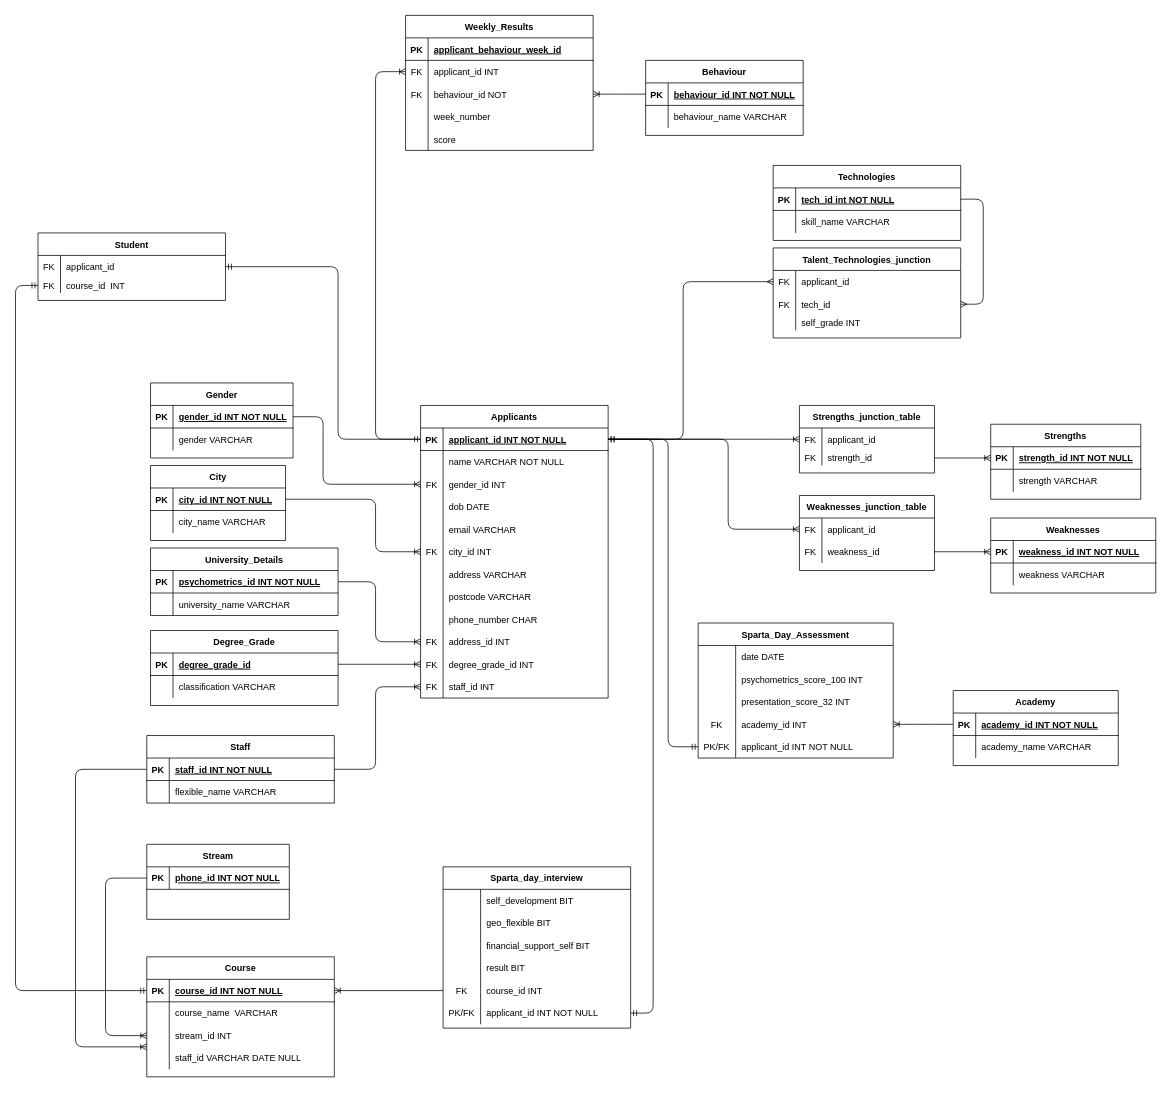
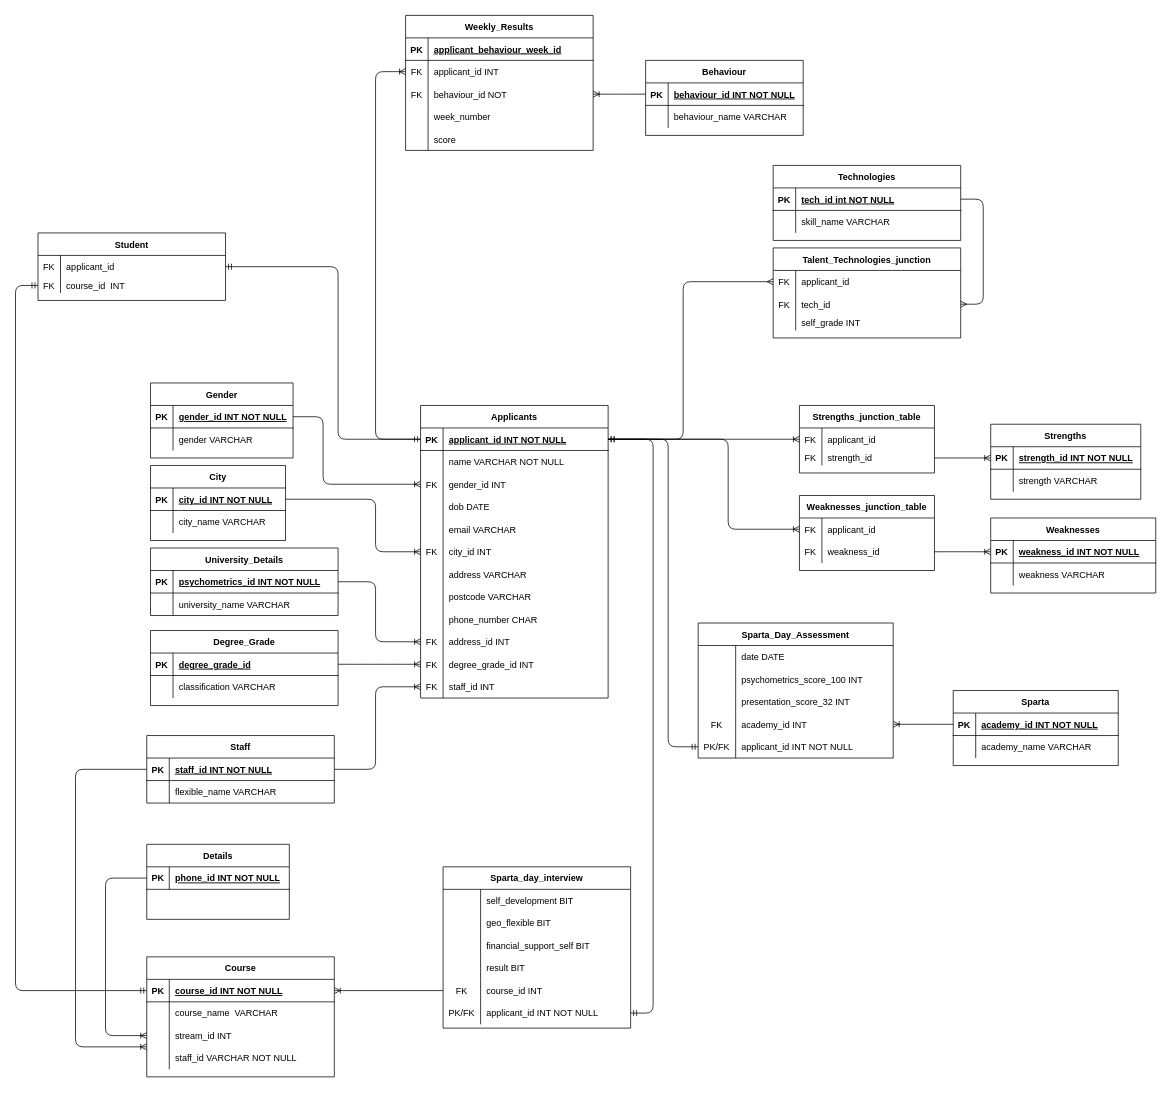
(1035, 702) -> (1035, 702)
(218, 856) -> (218, 856)
(236, 1058) -> (233, 1058)
